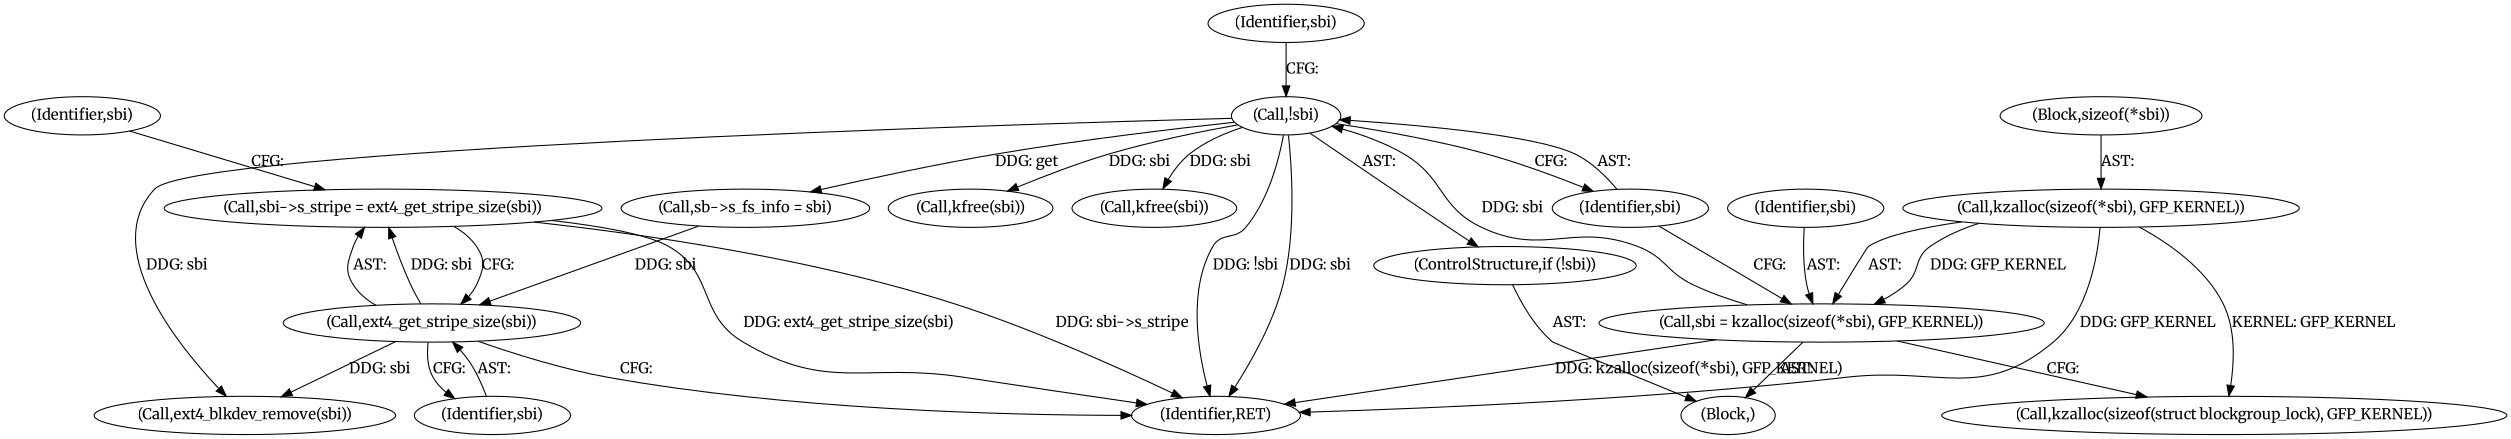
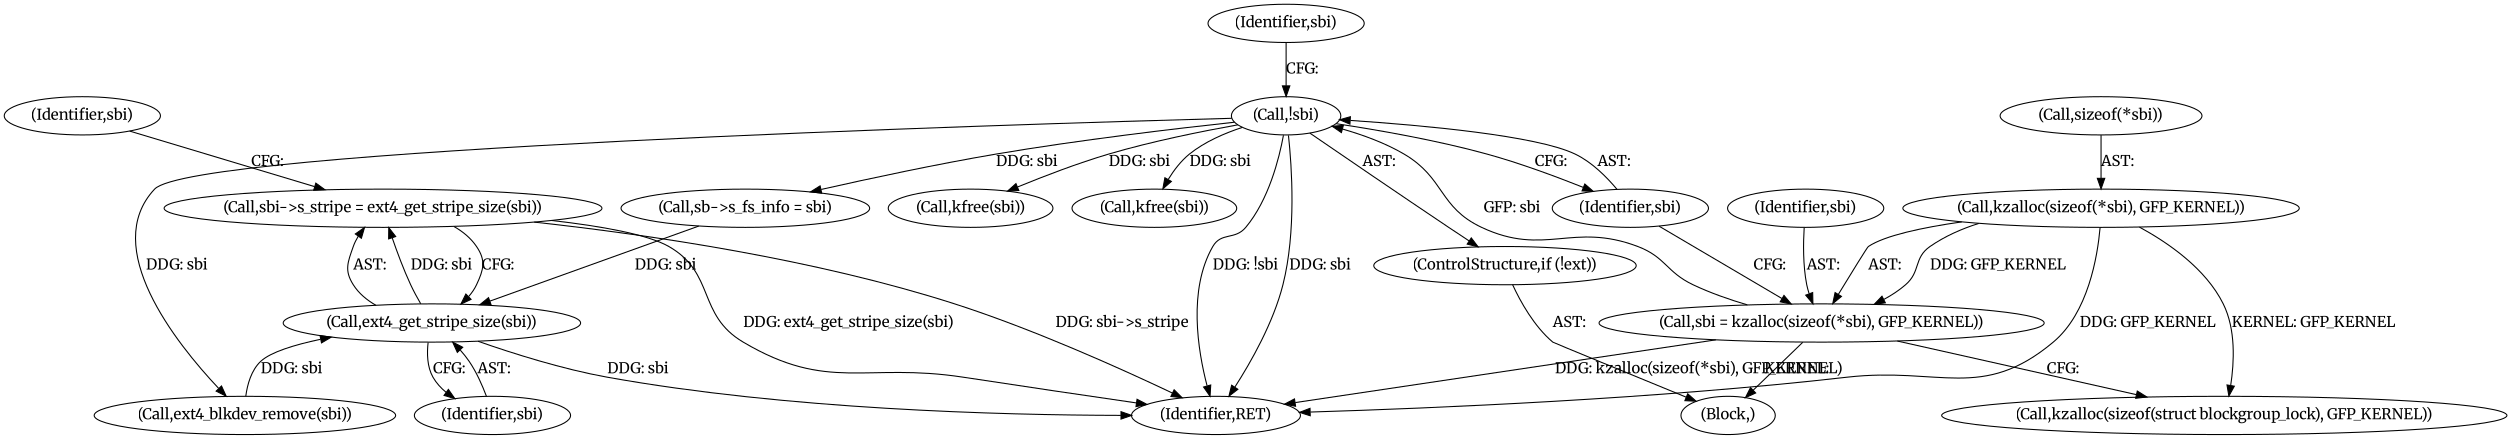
(2101, 116) -> (2101, 116)
(1027, 162) -> (1027, 162)
(1512, 208) -> (1512, 208)
(1505, 266) -> (1505, 266)
(343, 367) -> (271, 354)
(638, 369) -> (638, 369)
(1799, 369) -> (1799, 369)
